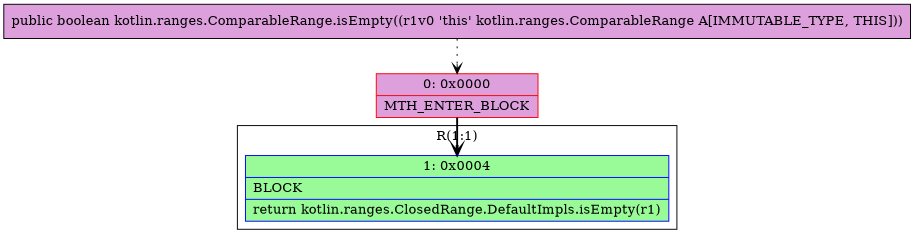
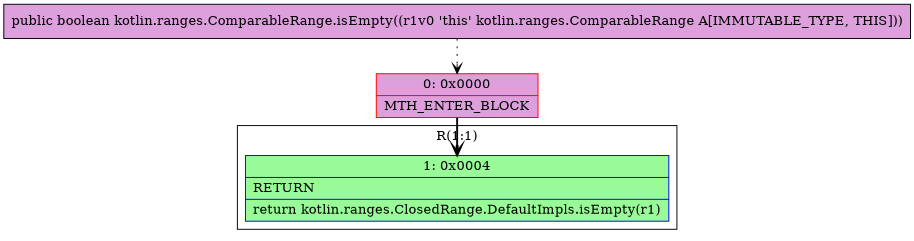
(278, 188) -> (284, 188)
